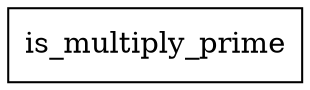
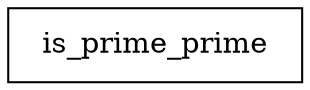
(155, 45) -> (155, 45)
